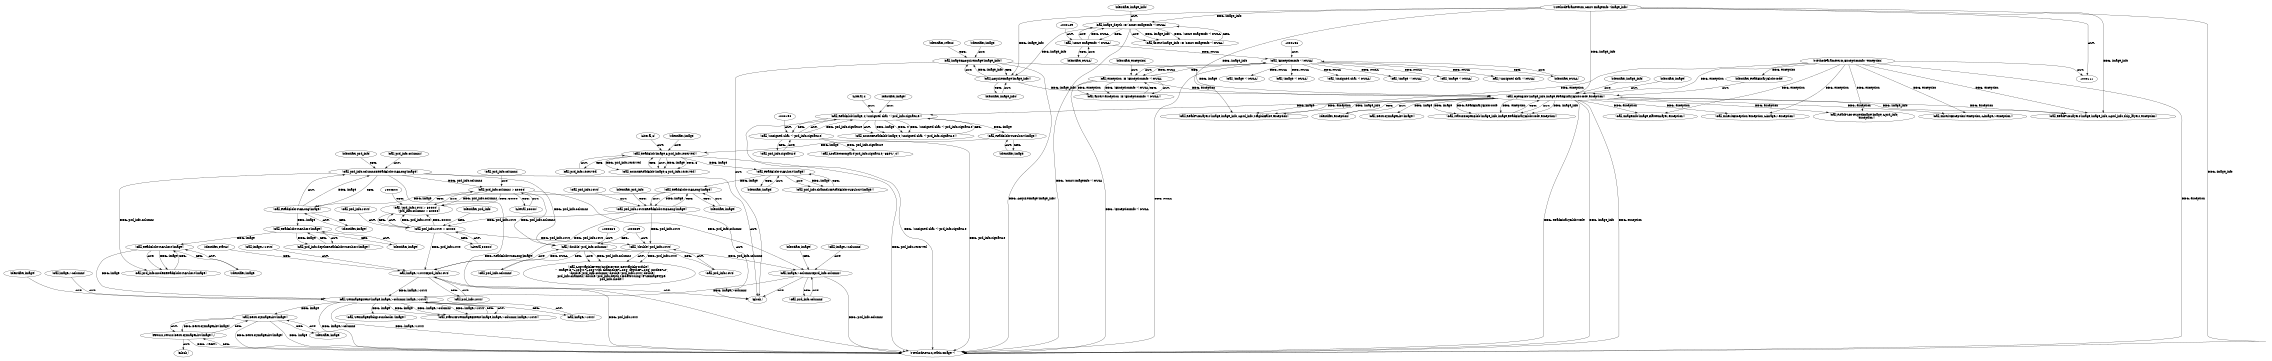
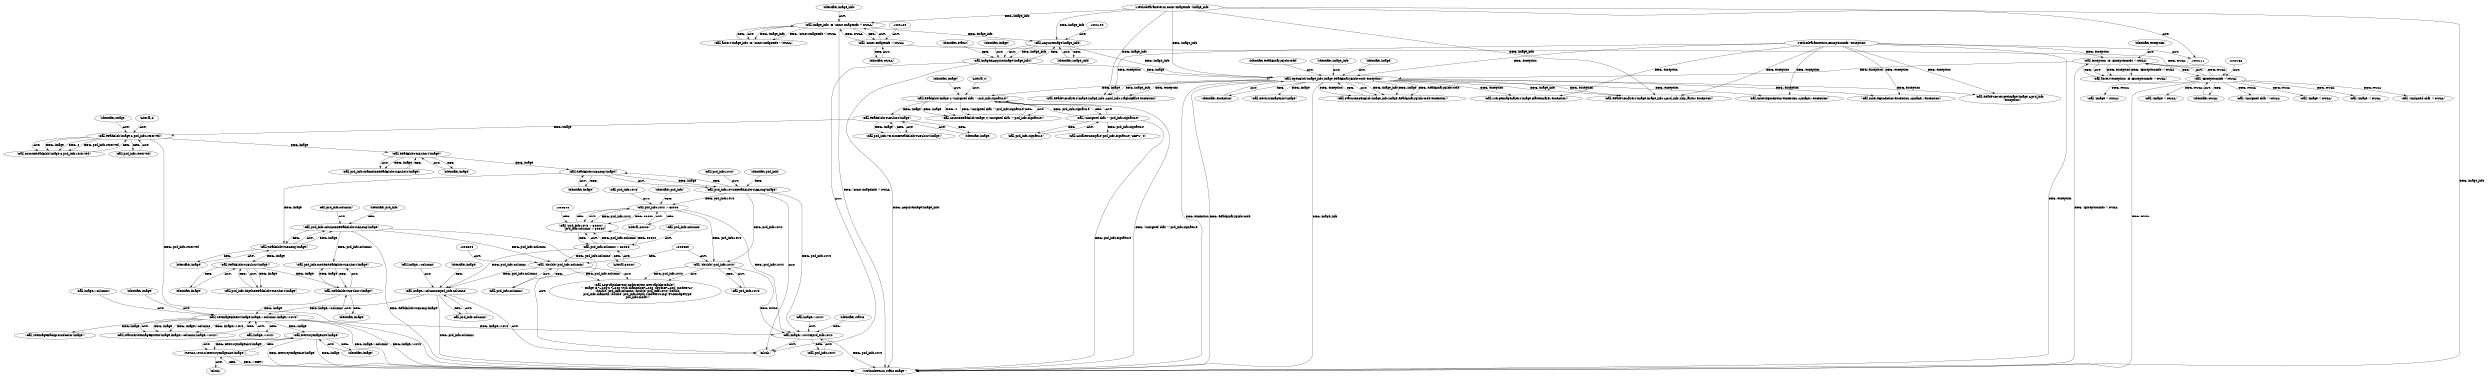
(1131, 25) -> (839, 25)
(1785, 66) -> (2024, 47)
(1650, 117) -> (1526, 99)
(784, 124) -> (1079, 34)
none -> (904, 136)
(441, 181) -> none
(405, 286) -> (535, 330)
